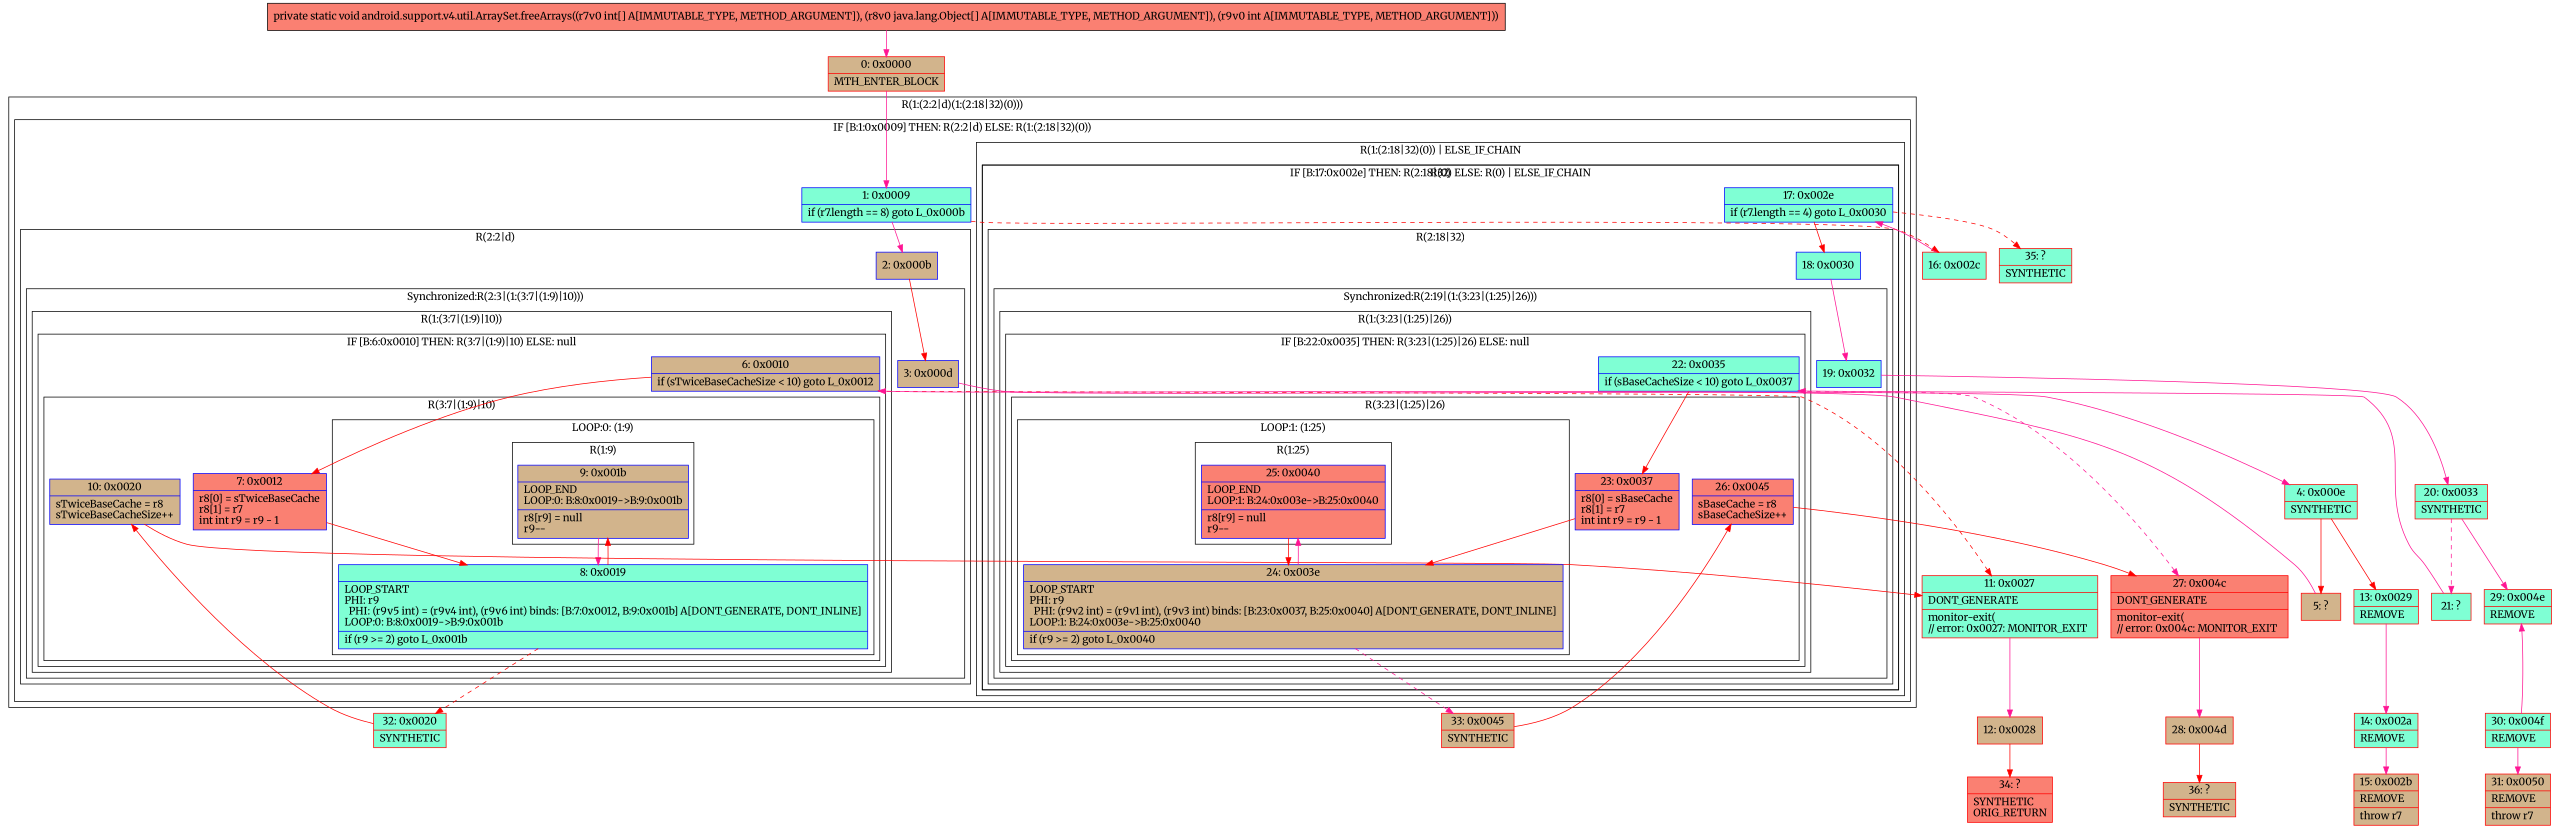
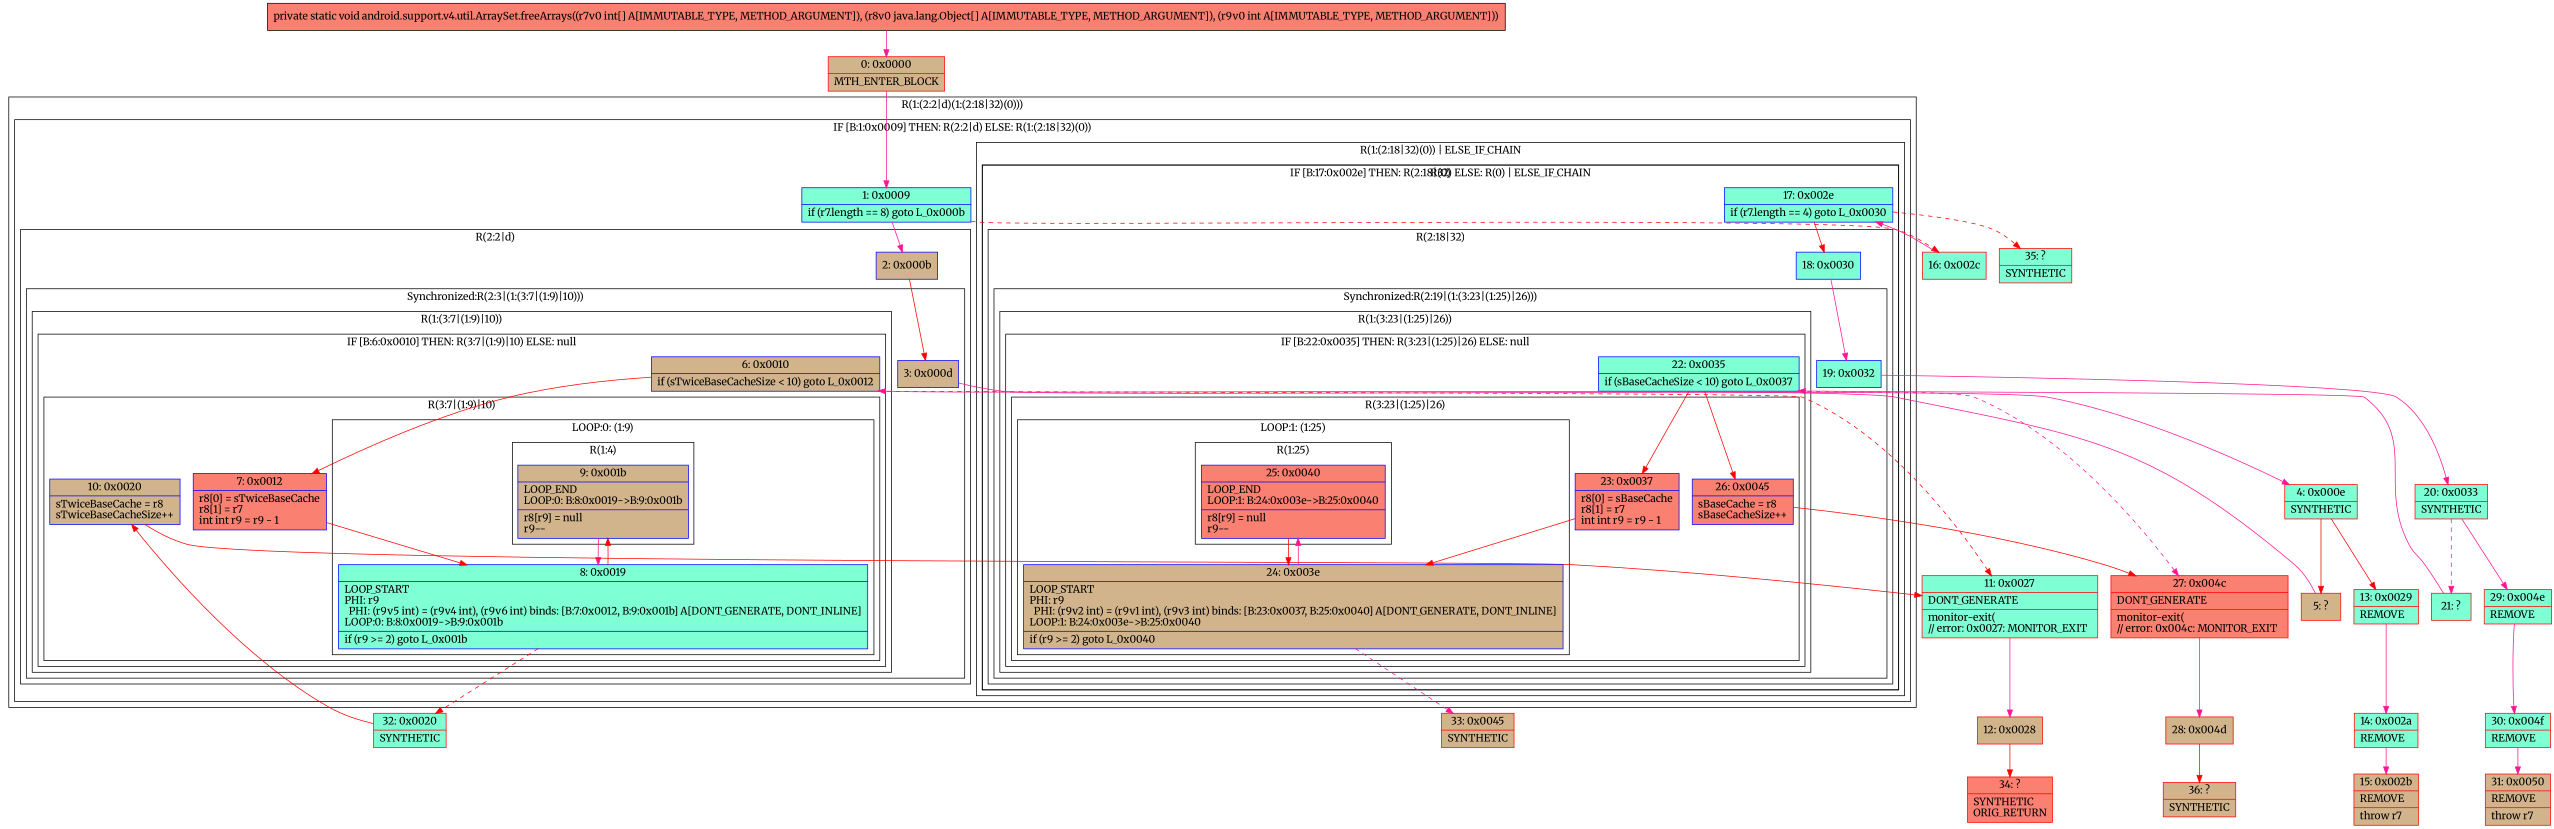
(603, 451) -> (603, 451)
(1639, 651) -> (1719, 432)
(2523, 672) -> (2513, 665)
